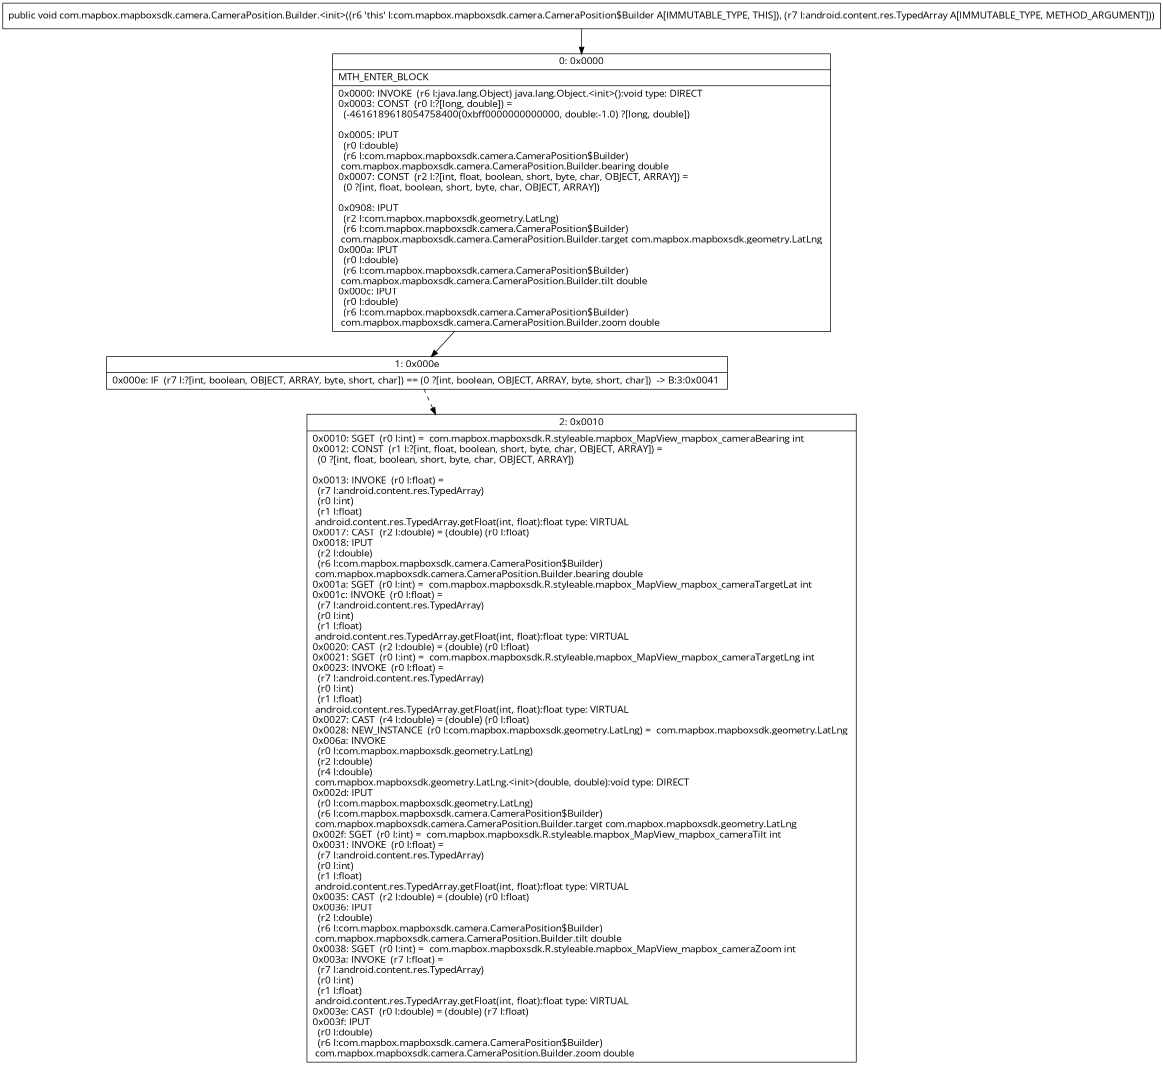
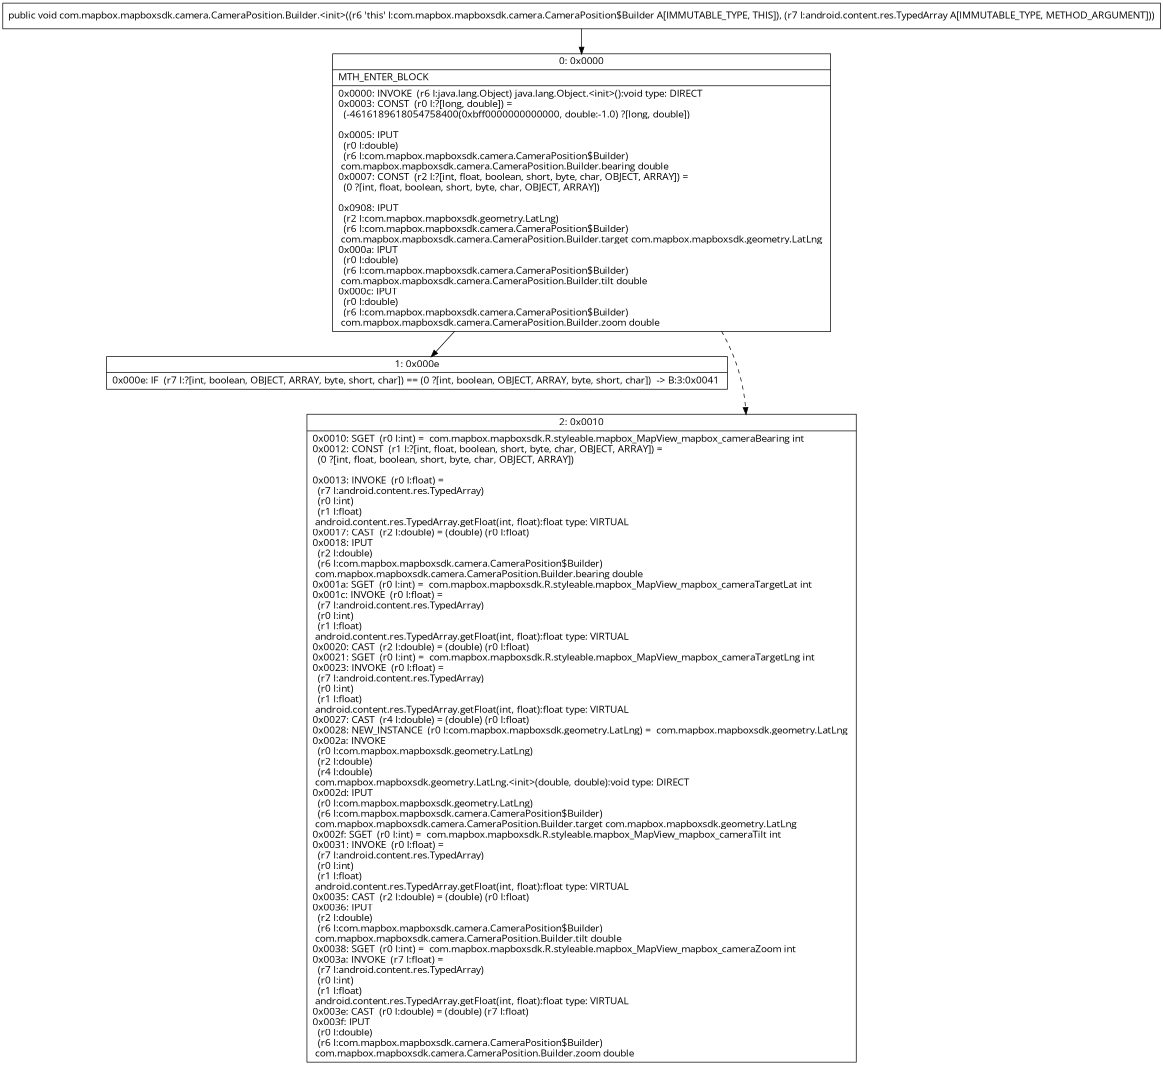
(428, 399) -> (738, 368)
(352, 741) -> (352, 741)
